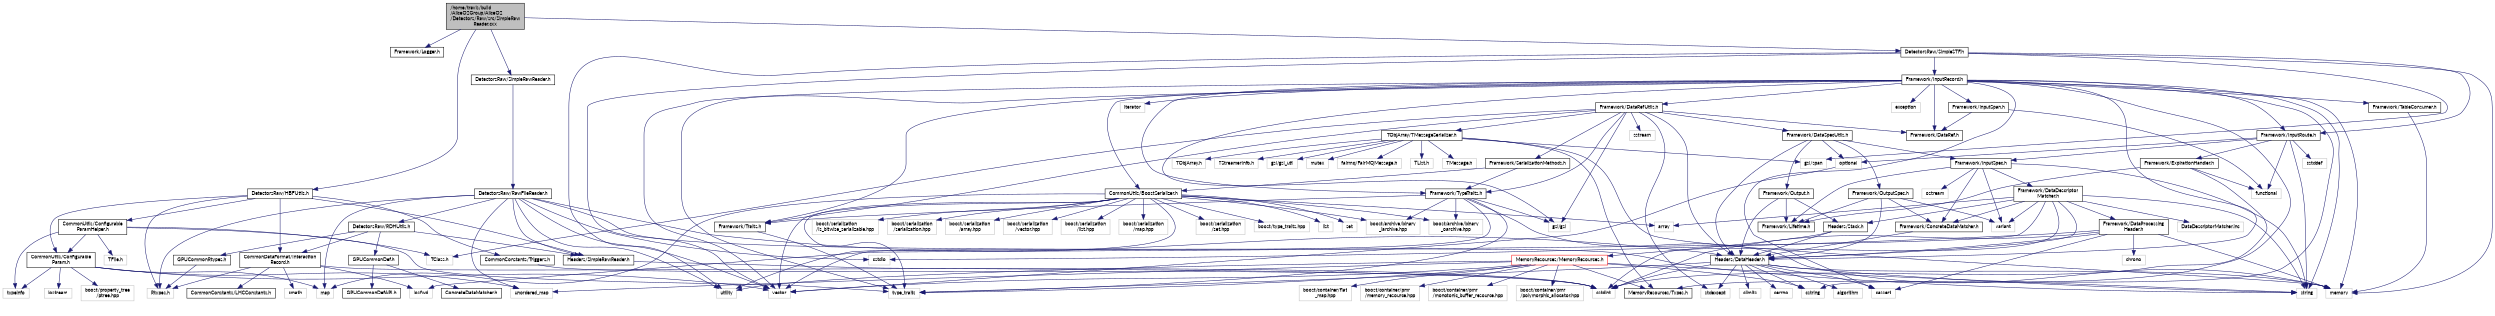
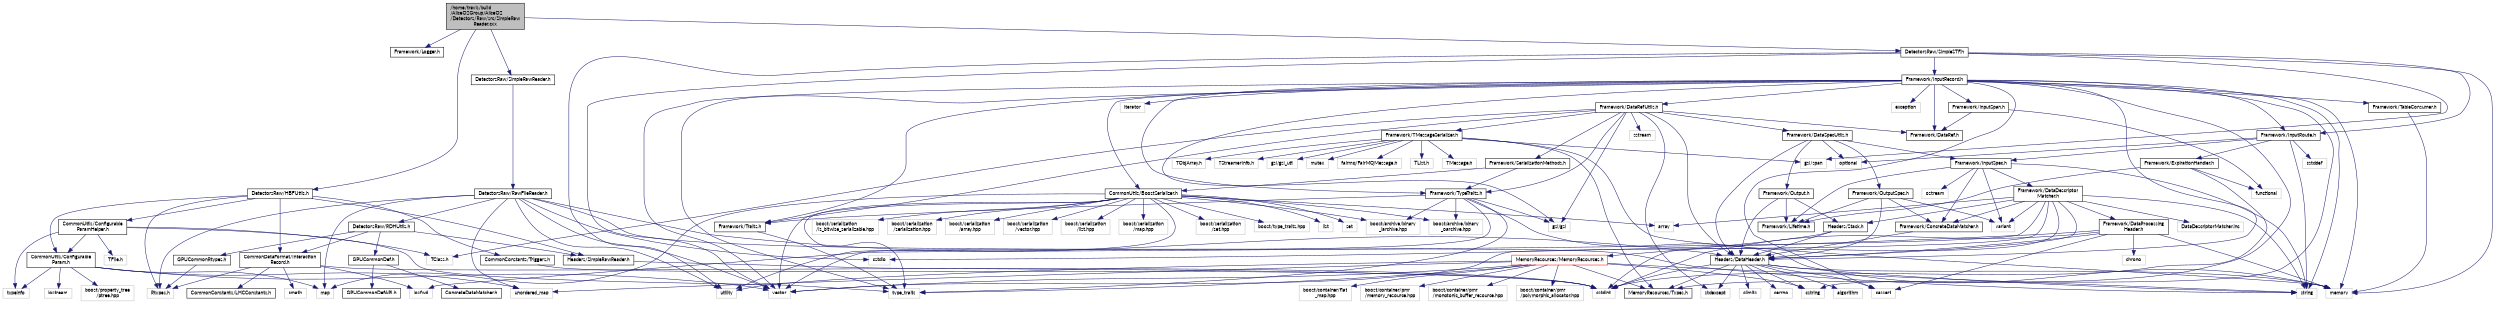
(1422, 135) -> (1422, 135)
(2278, 162) -> none
(527, 237) -> none
(1241, 260) -> (1497, 255)
(1514, 272) -> (1687, 281)
